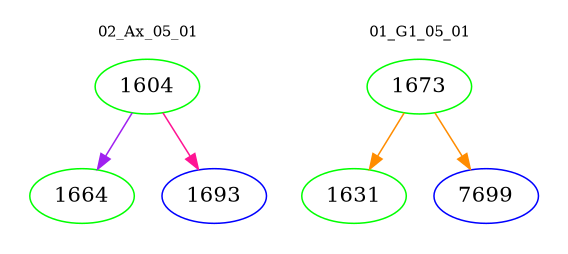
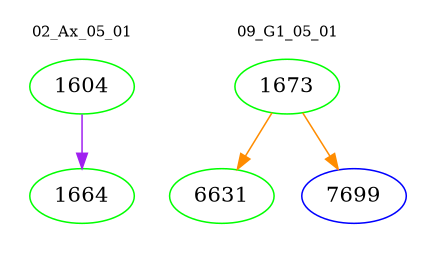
(420, 33) -> (288, 33)
(214, 196) -> none
(354, 196) -> (222, 196)
